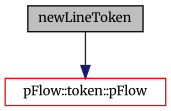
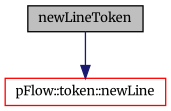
(85, 92) -> (85, 92)
